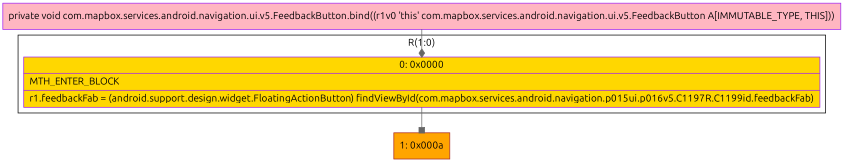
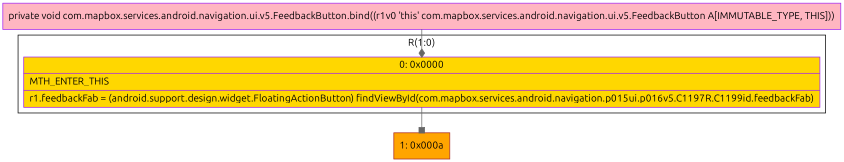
(74, 81) -> (69, 81)
